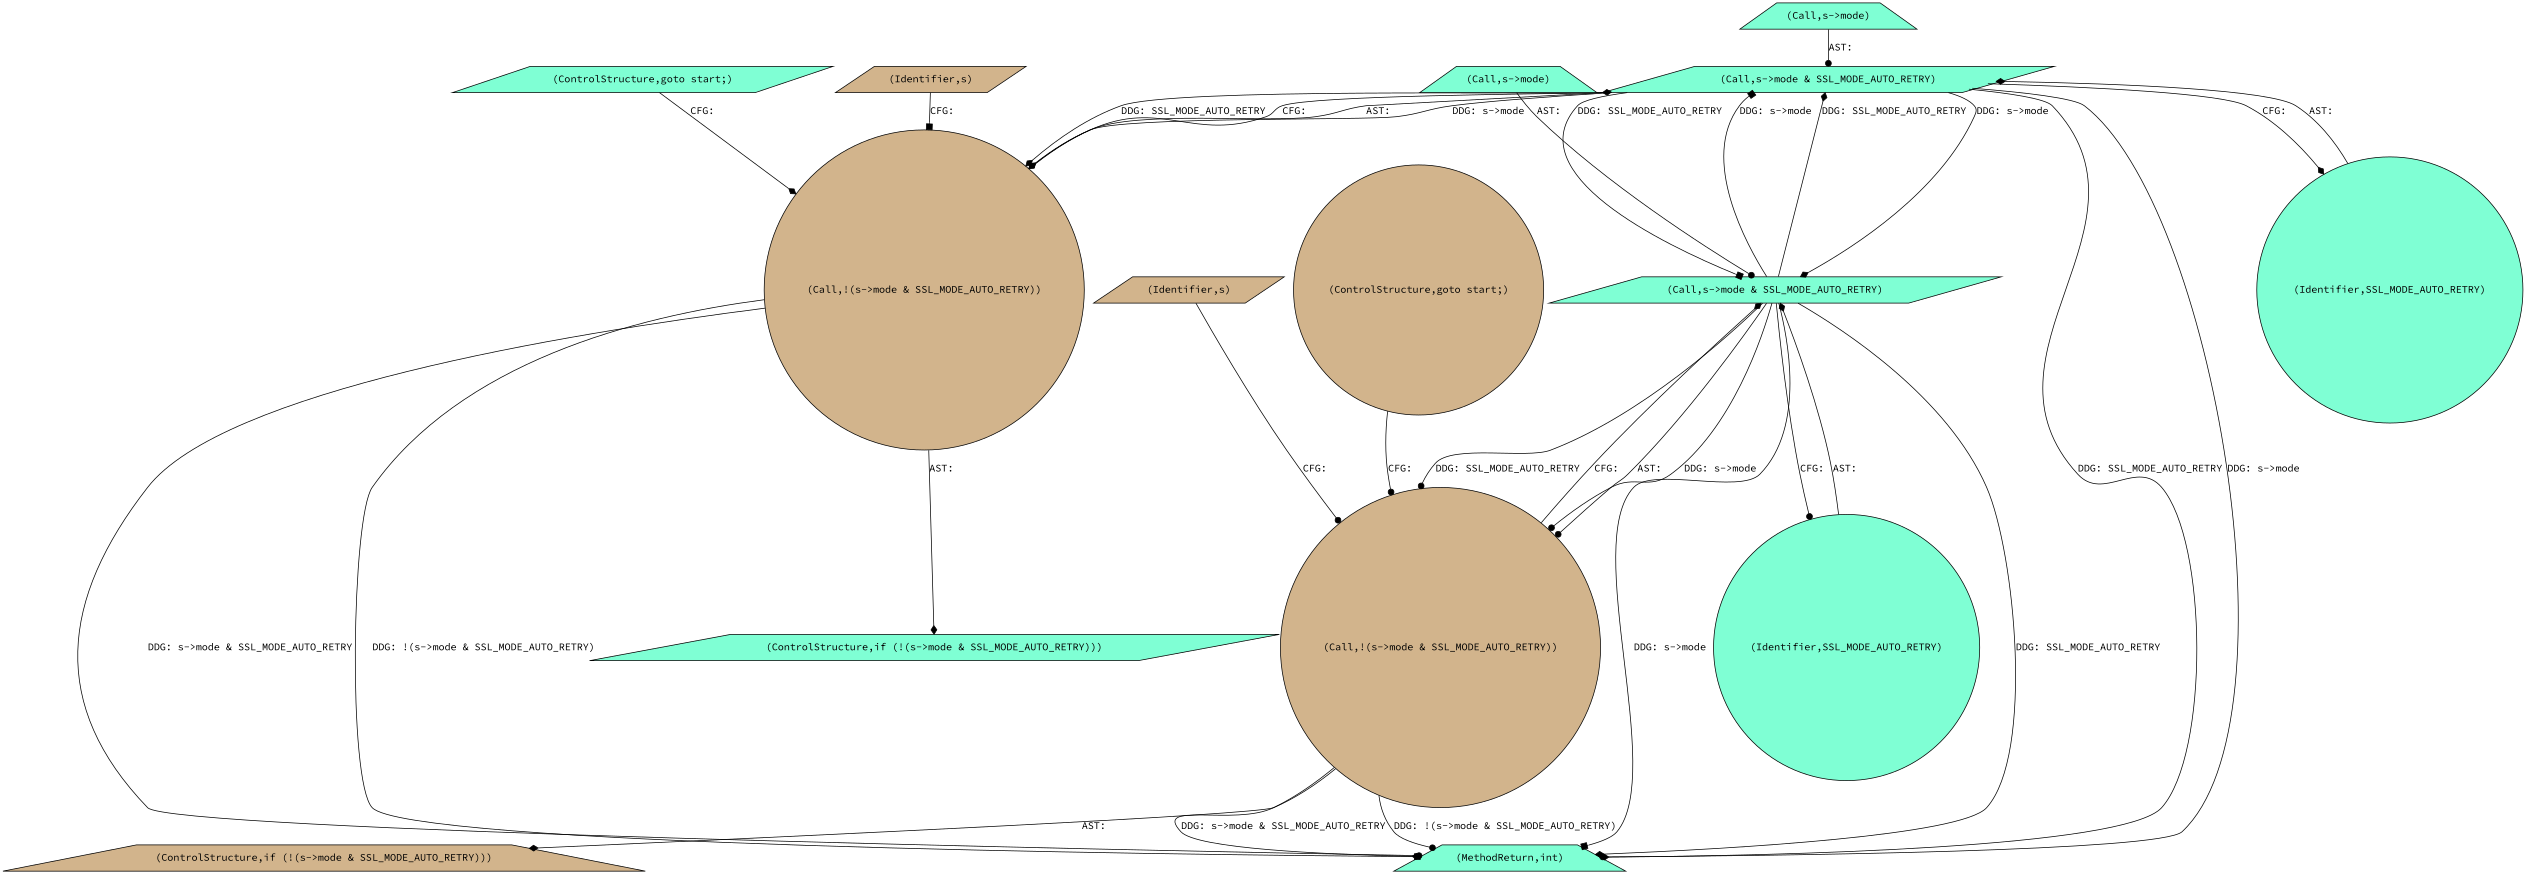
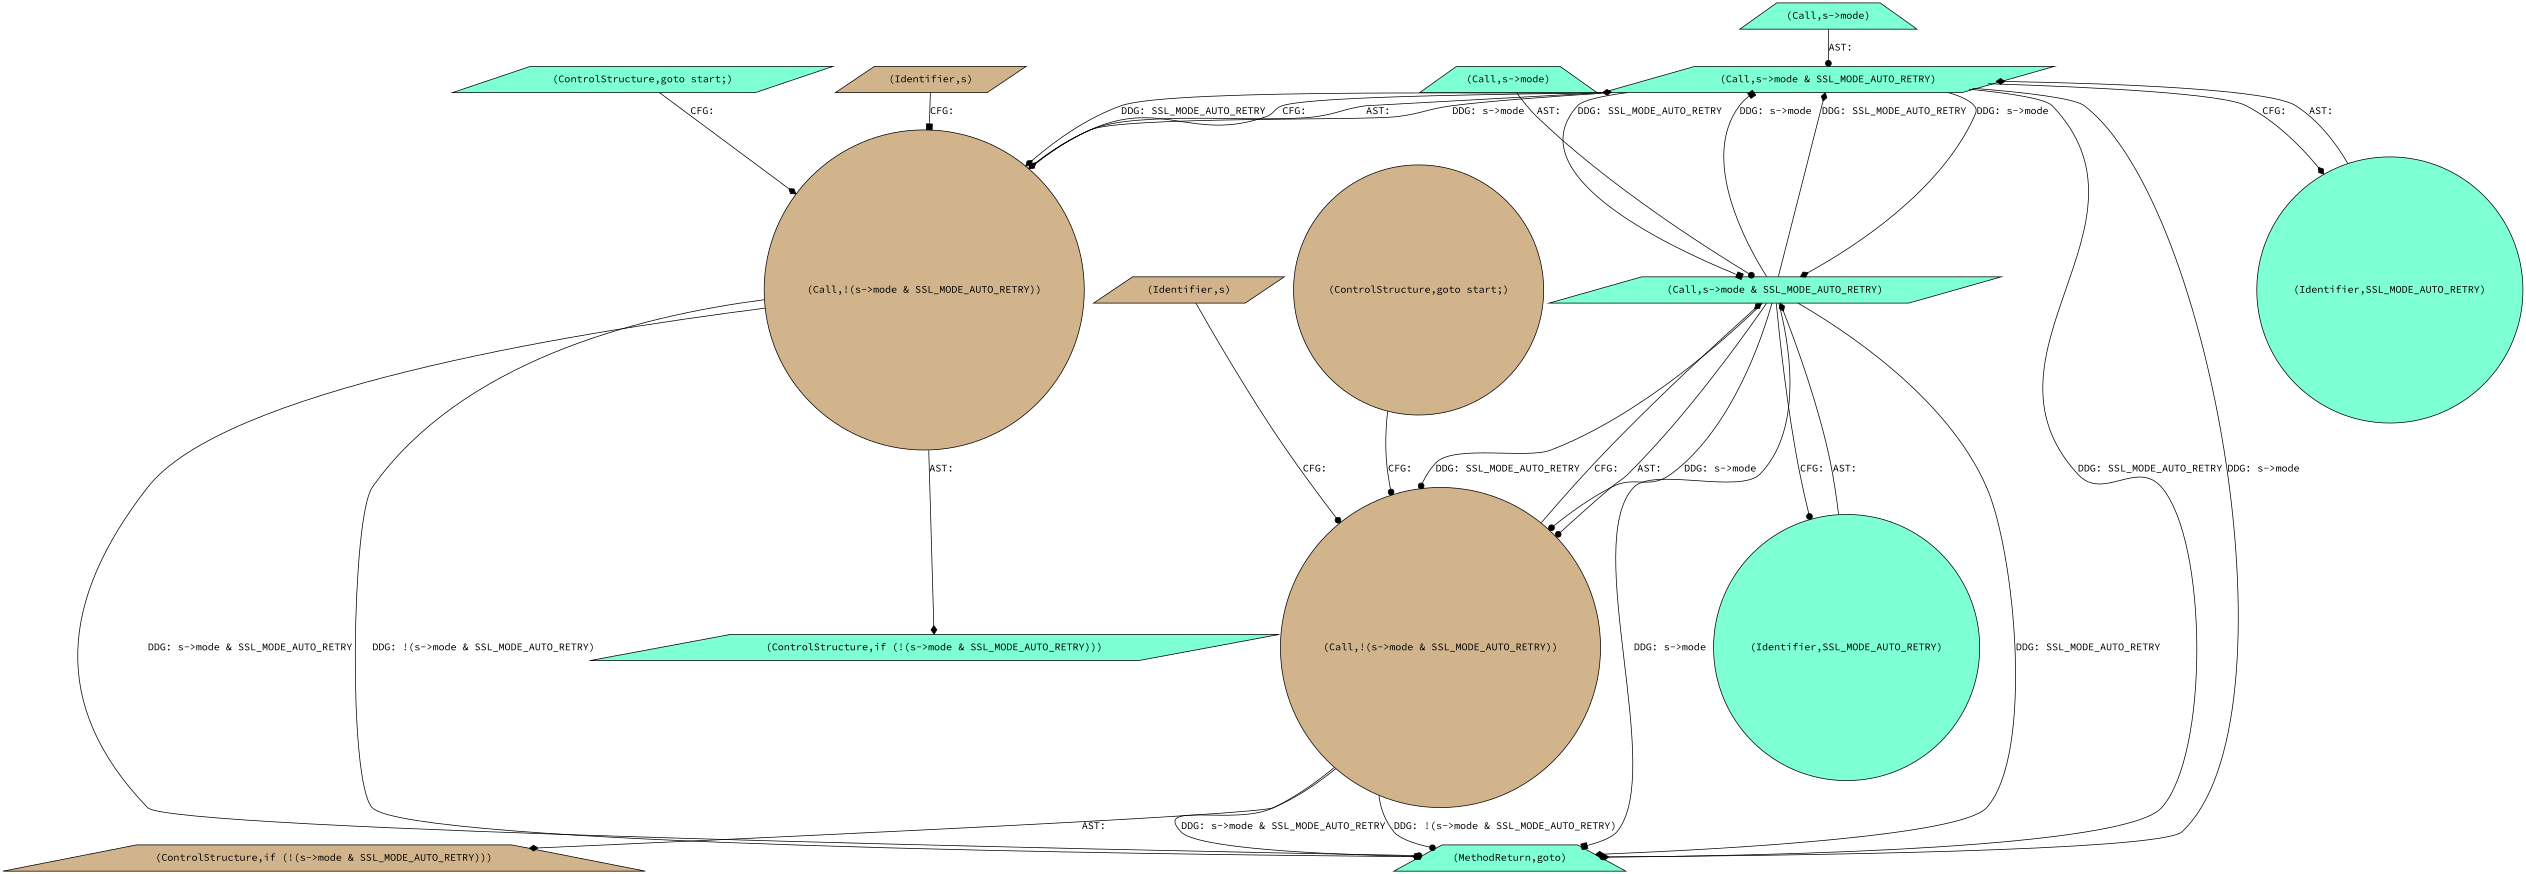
(1510, 858) -> (1510, 858)
